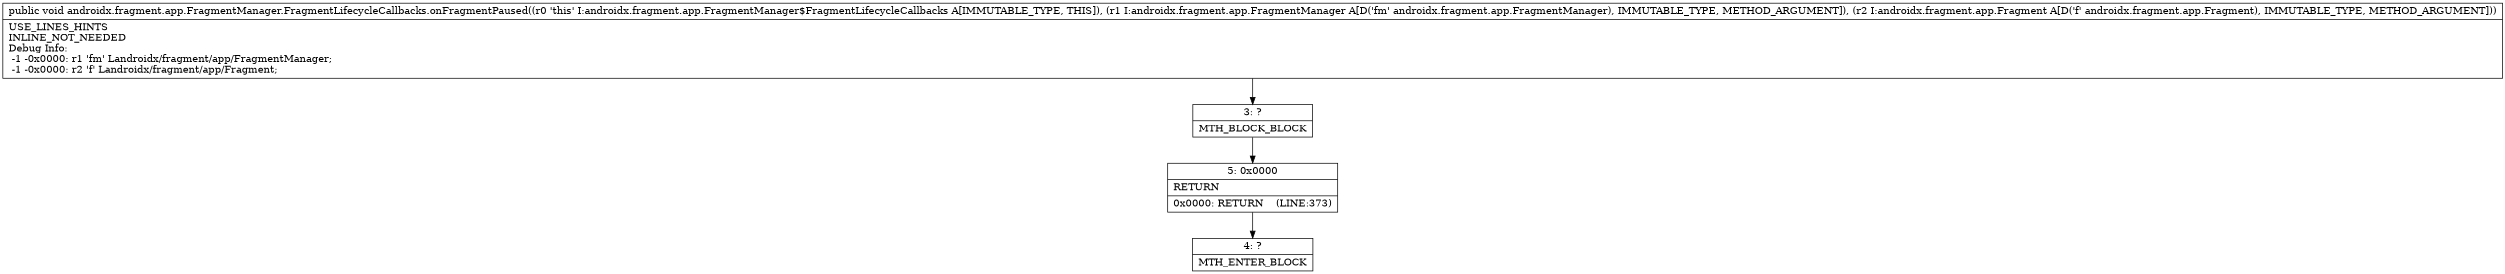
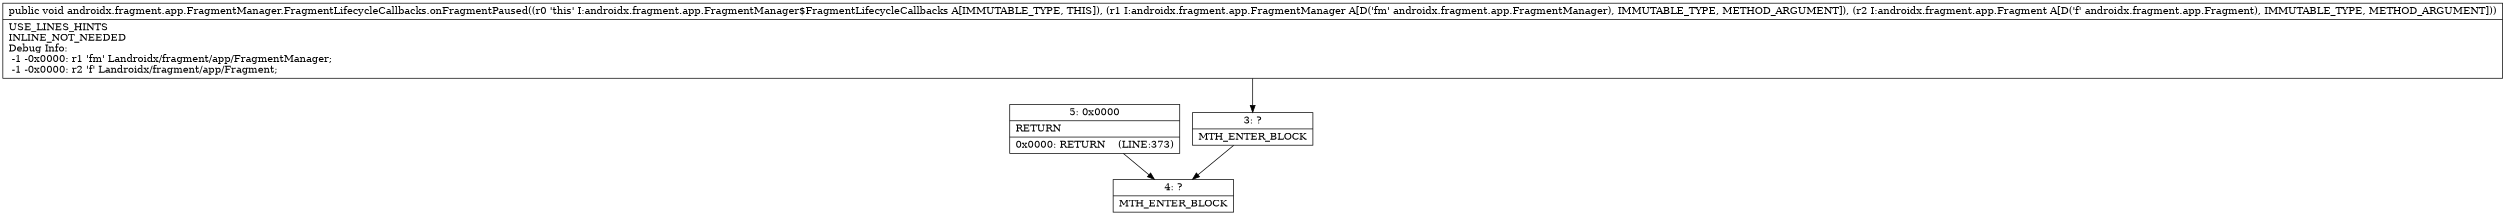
(1253, 129) -> (1253, 137)
(1253, 147) -> (1216, 160)
